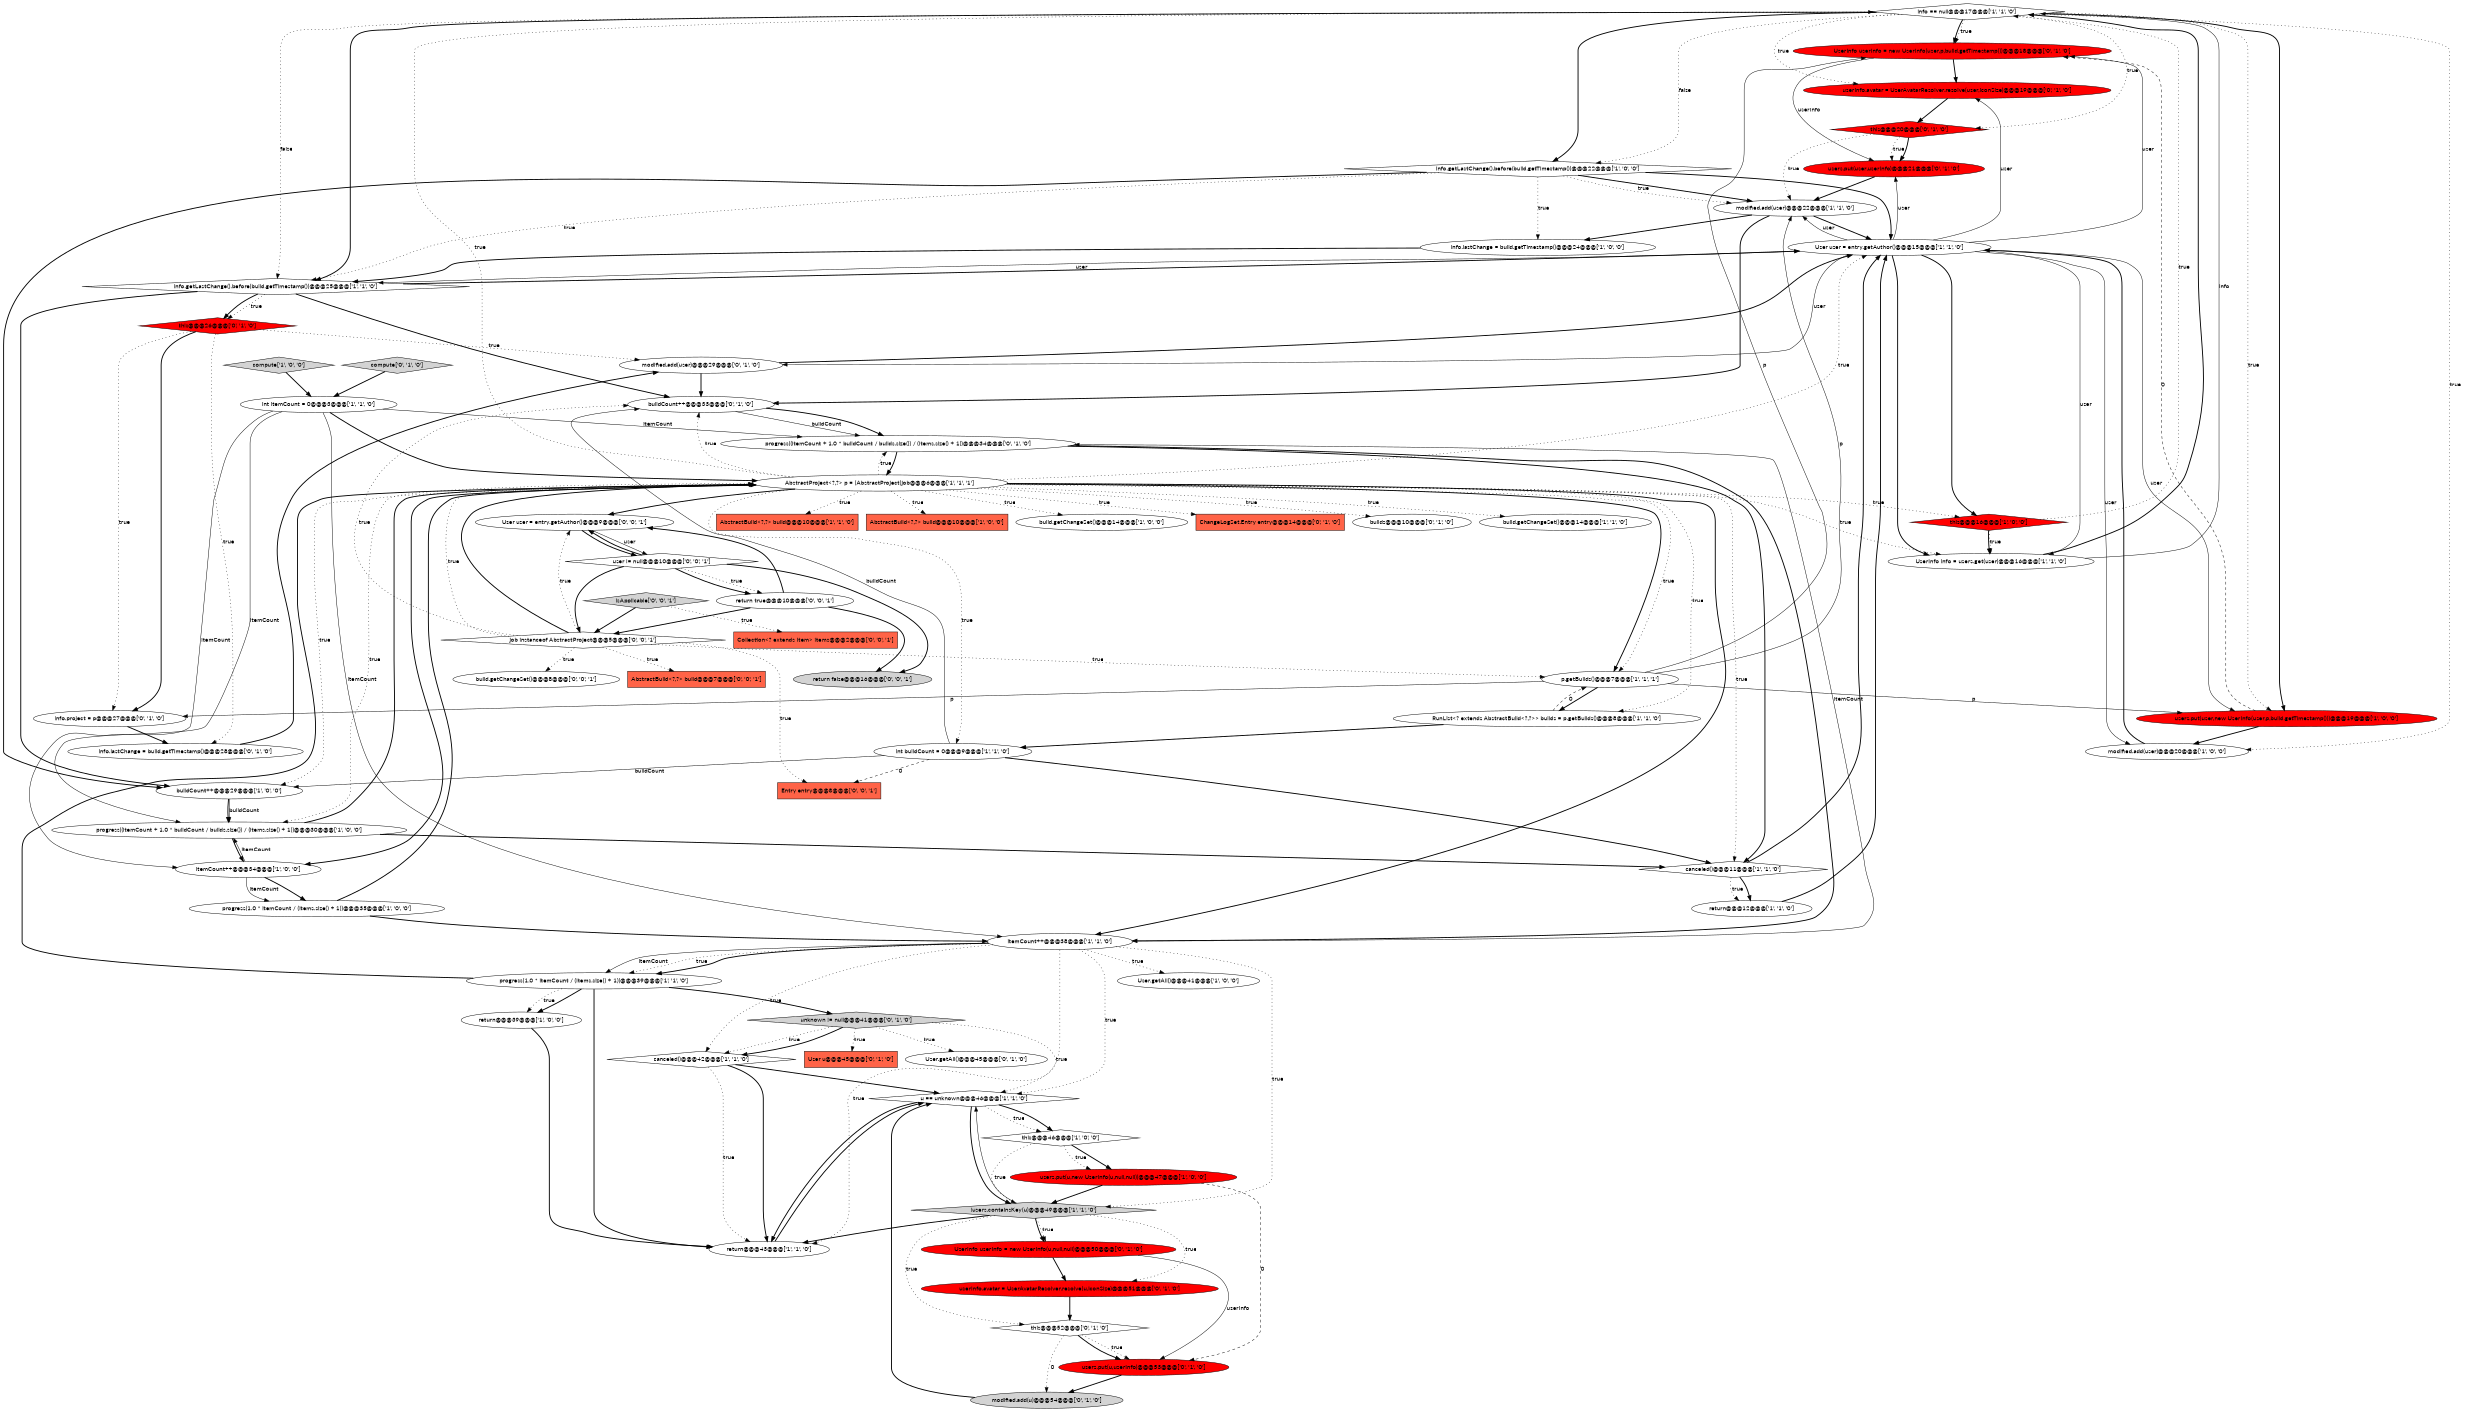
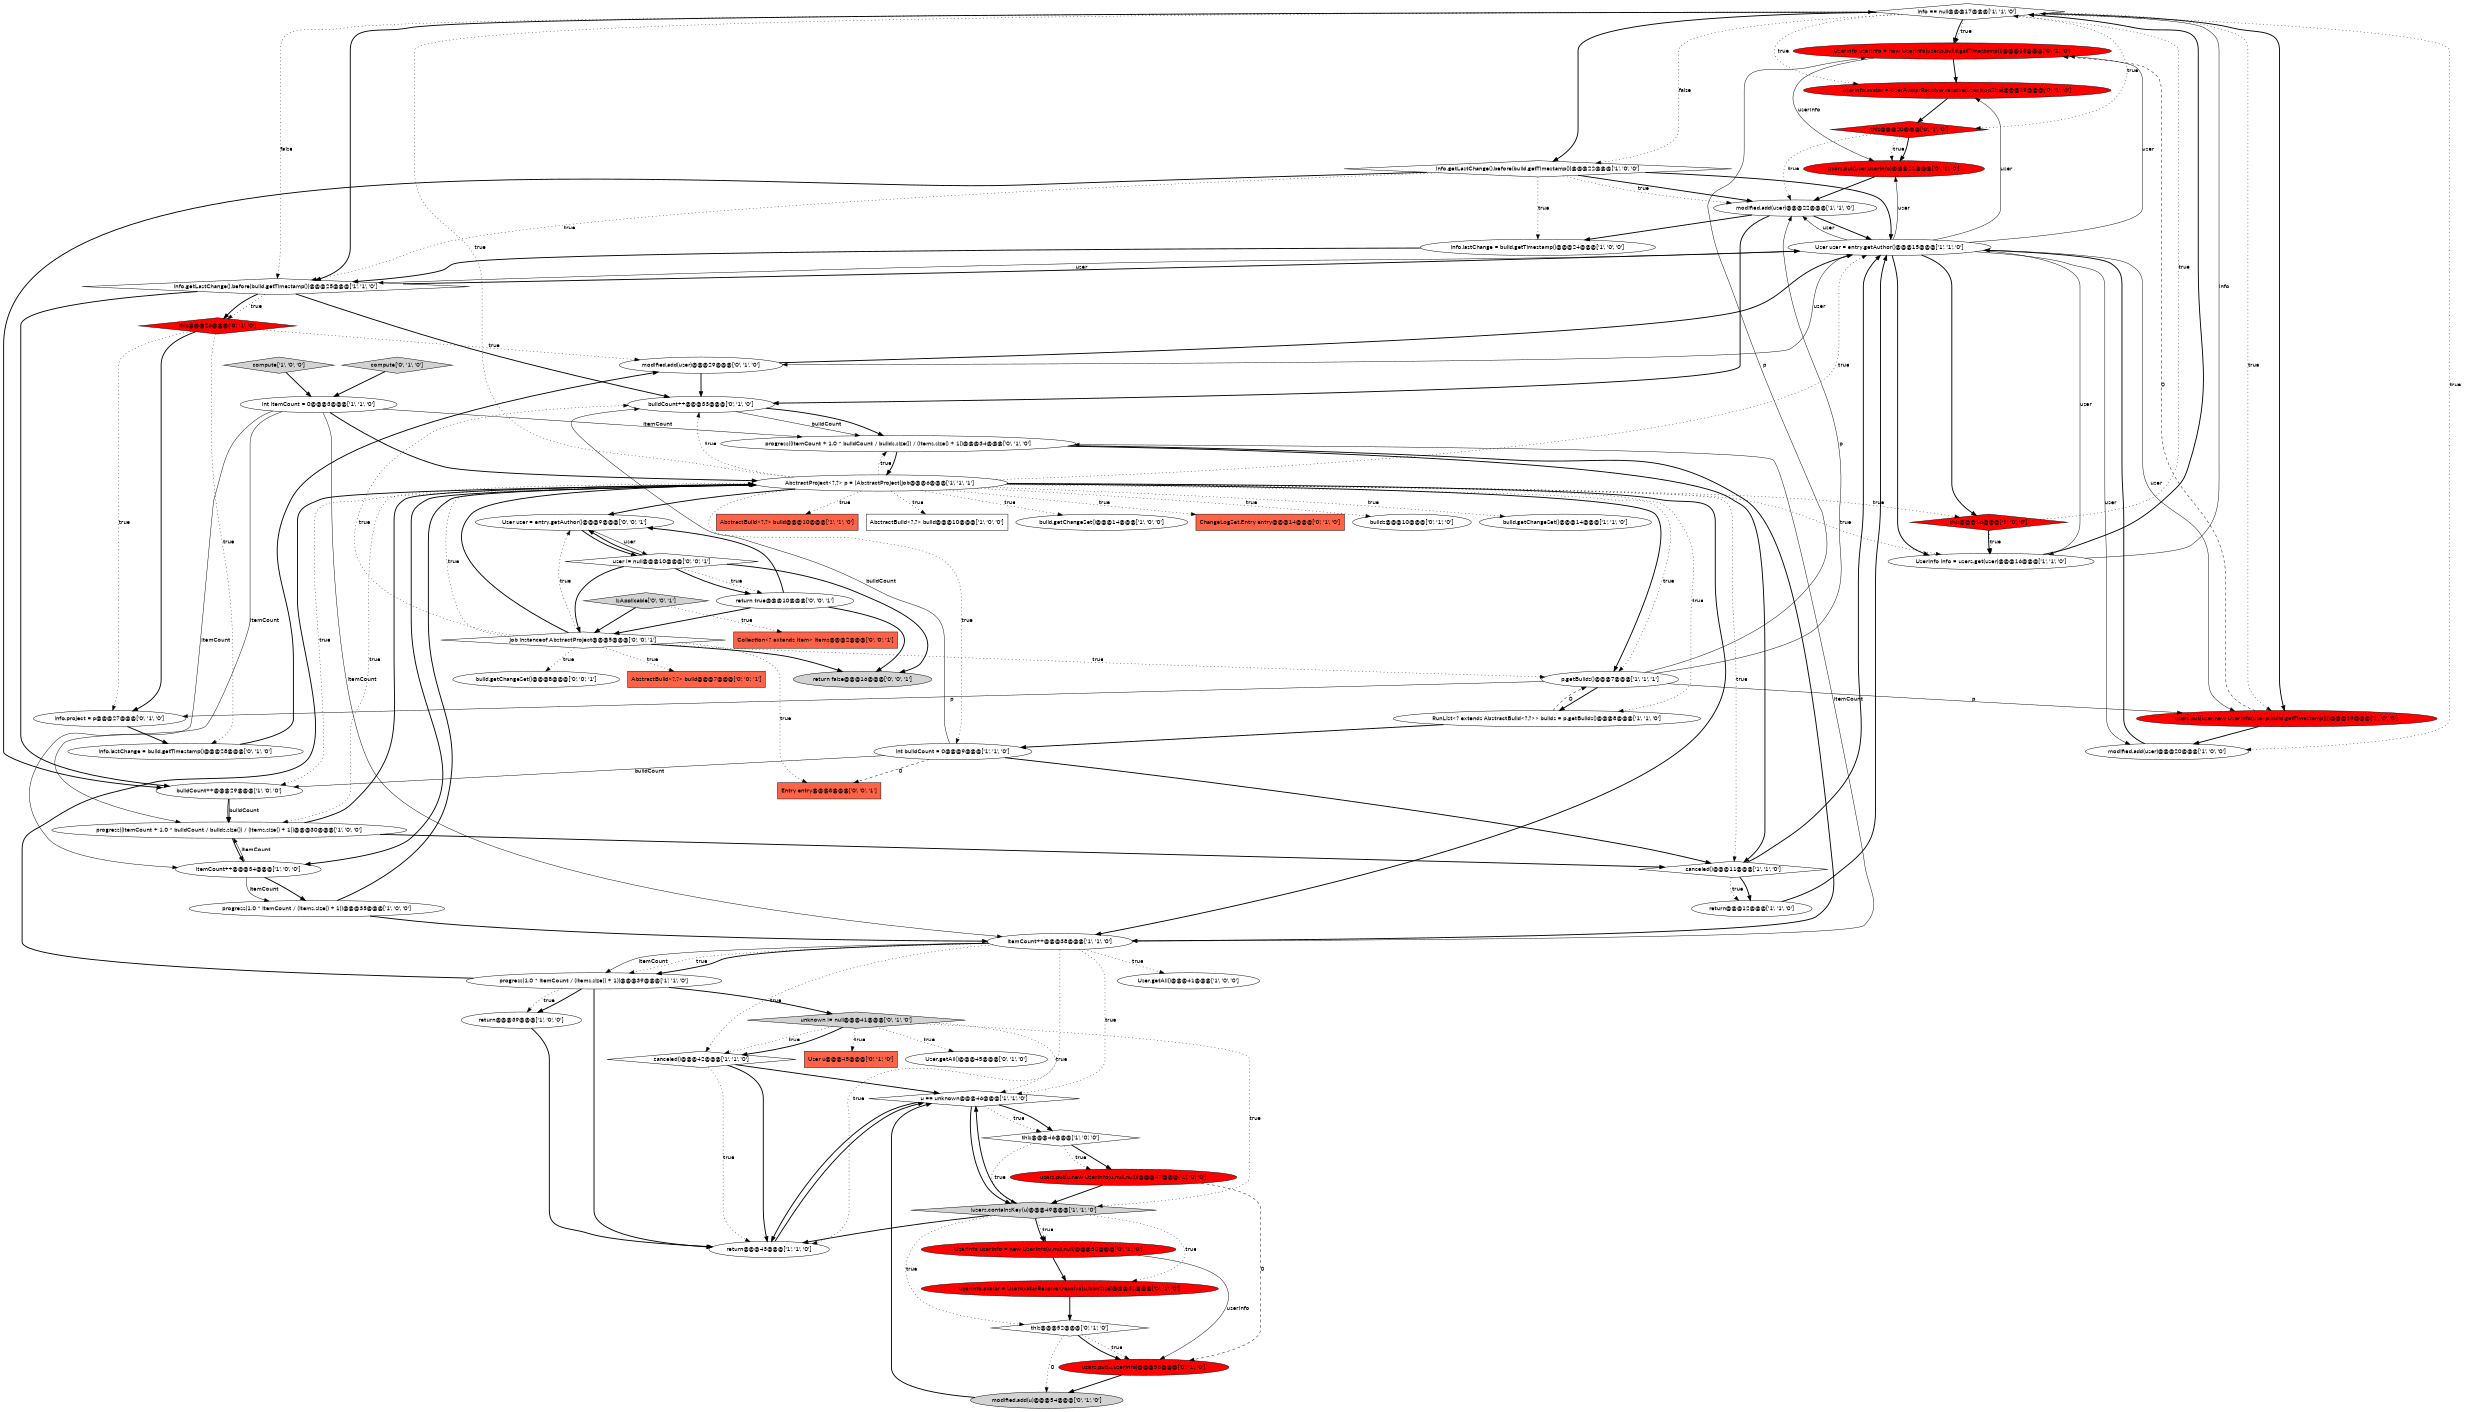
(937, 522) -> (937, 522)
none -> (755, 652)
(1272, 1082) -> (1221, 1049)
(984, 1164) -> (984, 1164)
